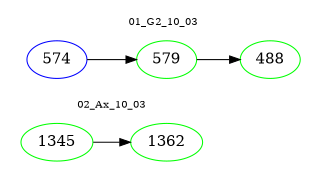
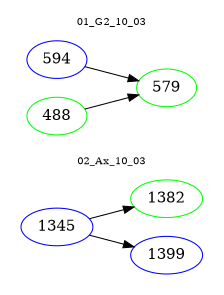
(57, 60) -> (57, 60)
(213, 60) -> (107, 103)
(57, 142) -> (57, 227)
(167, 142) -> (167, 199)
none -> (167, 255)
